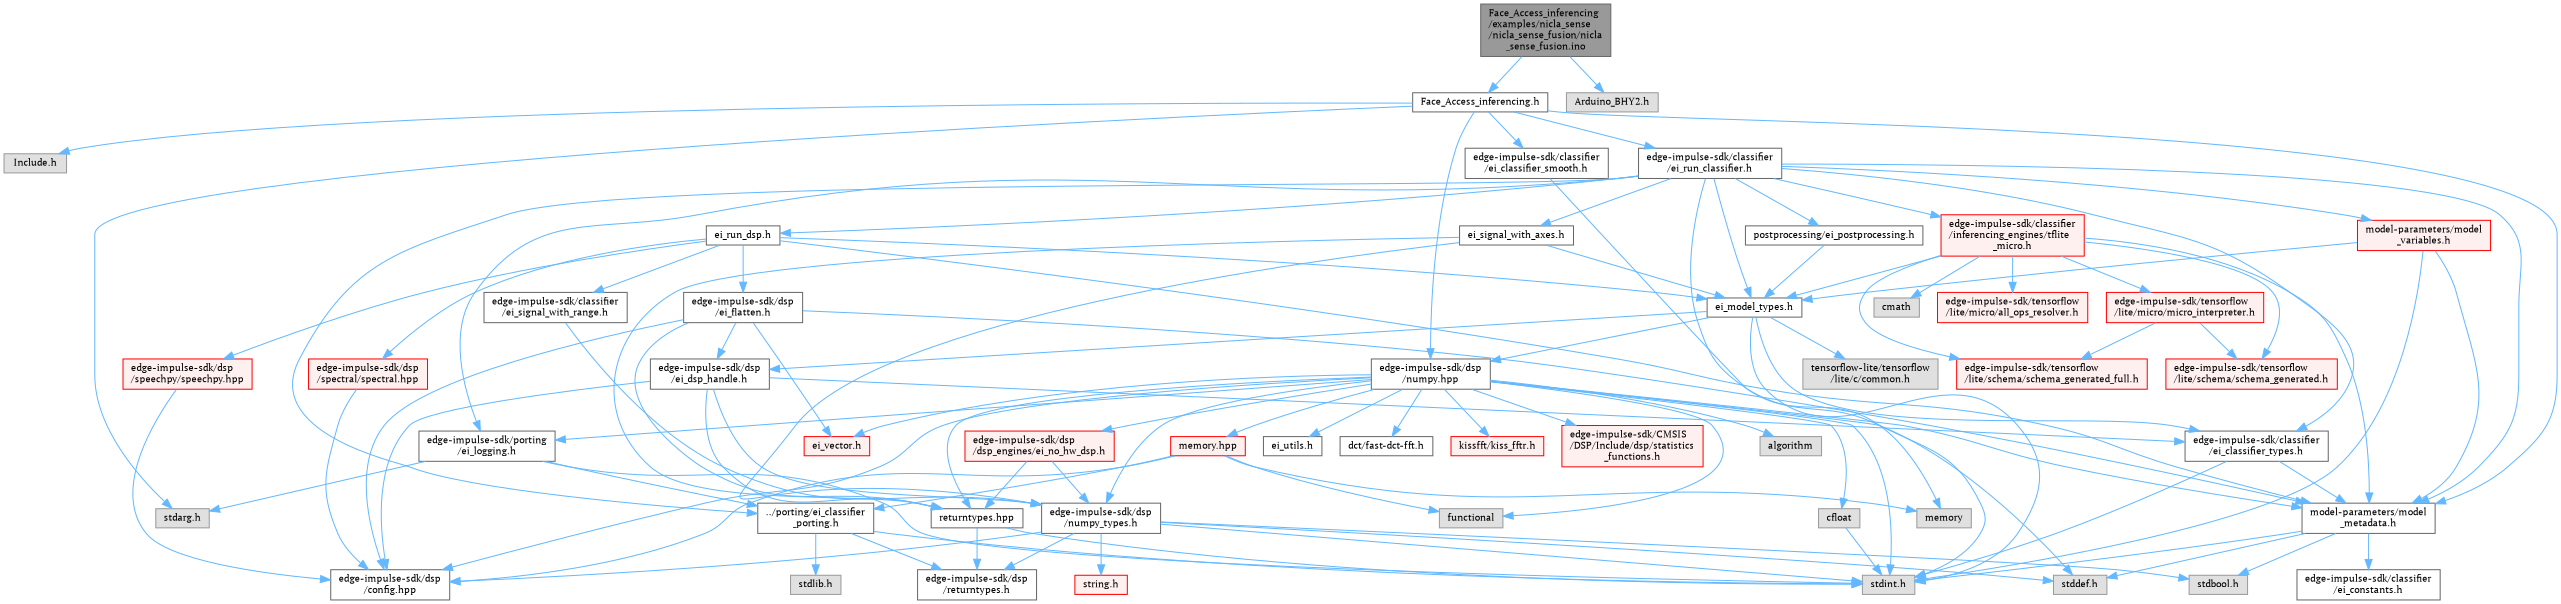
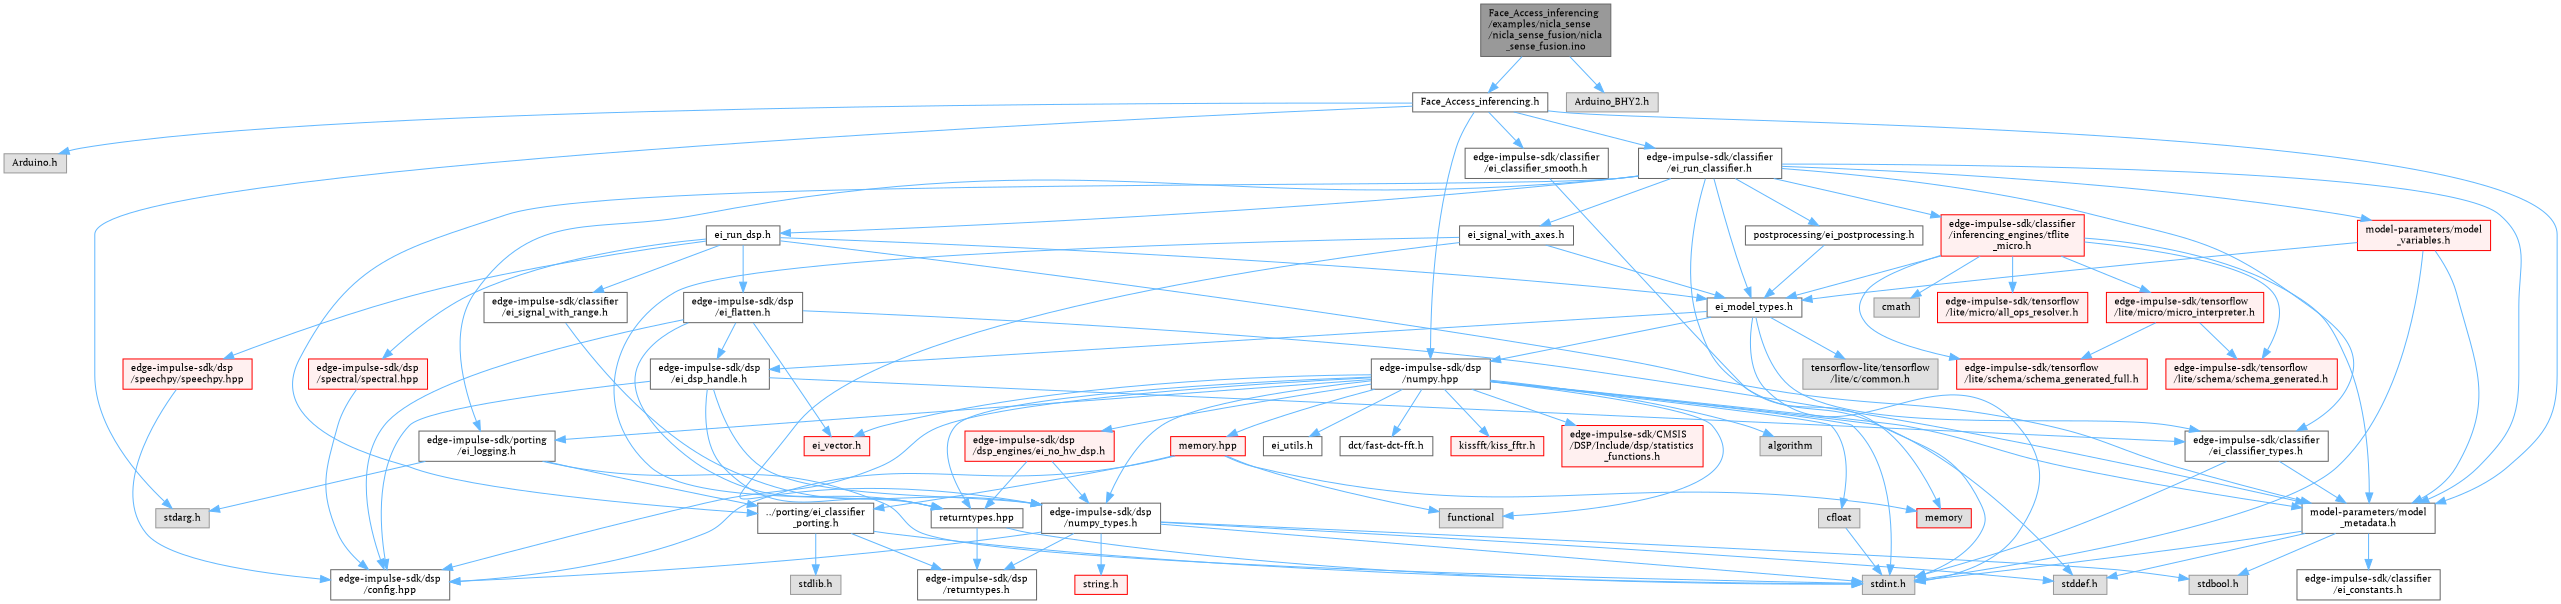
(35, 163) -> (35, 163)
(1944, 518) -> (1944, 518)
